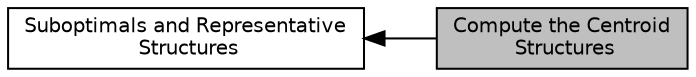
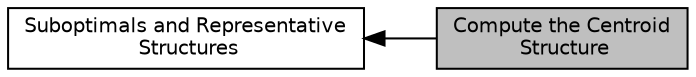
(562, 38) -> (562, 38)
